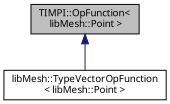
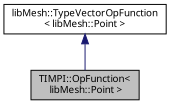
(85, 57) -> (85, 57)
